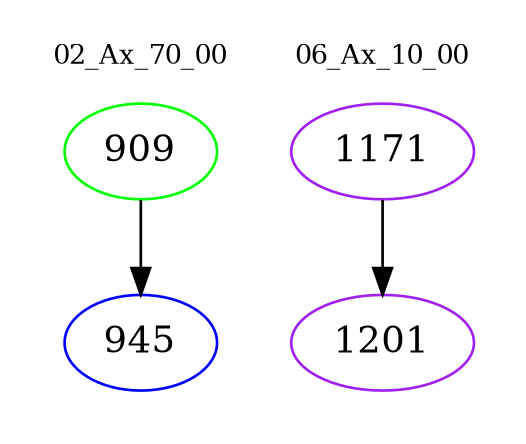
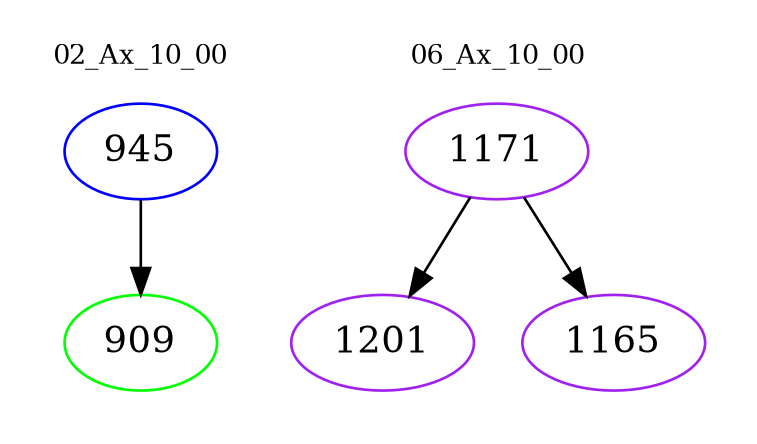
(141, 57) -> (141, 57)
(141, 234) -> (141, 234)
none -> (614, 343)
